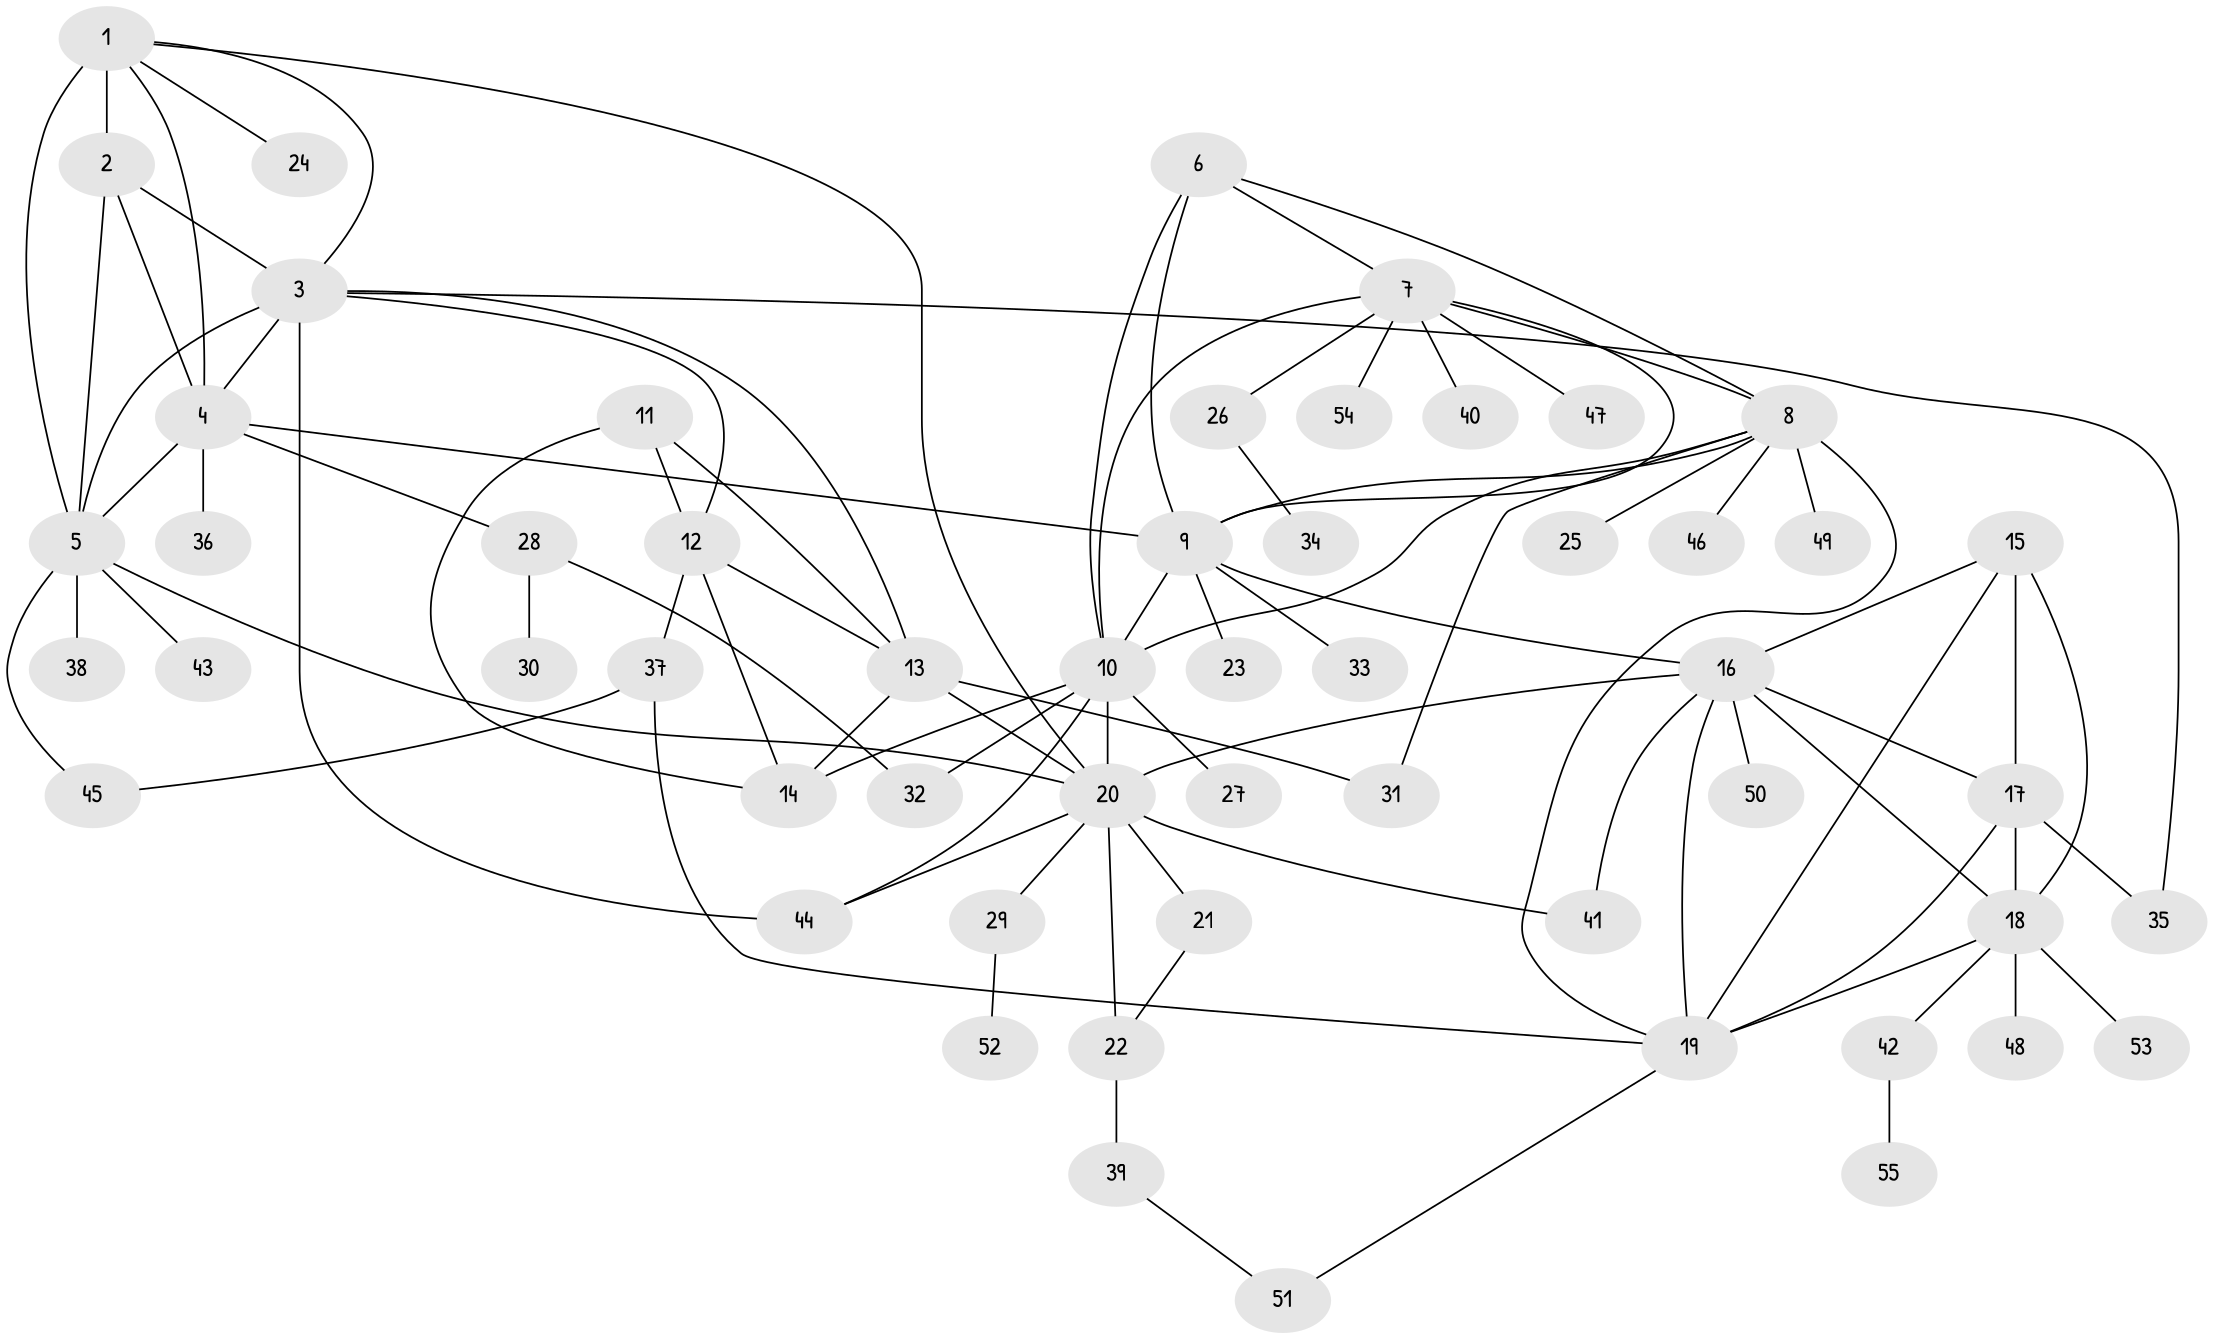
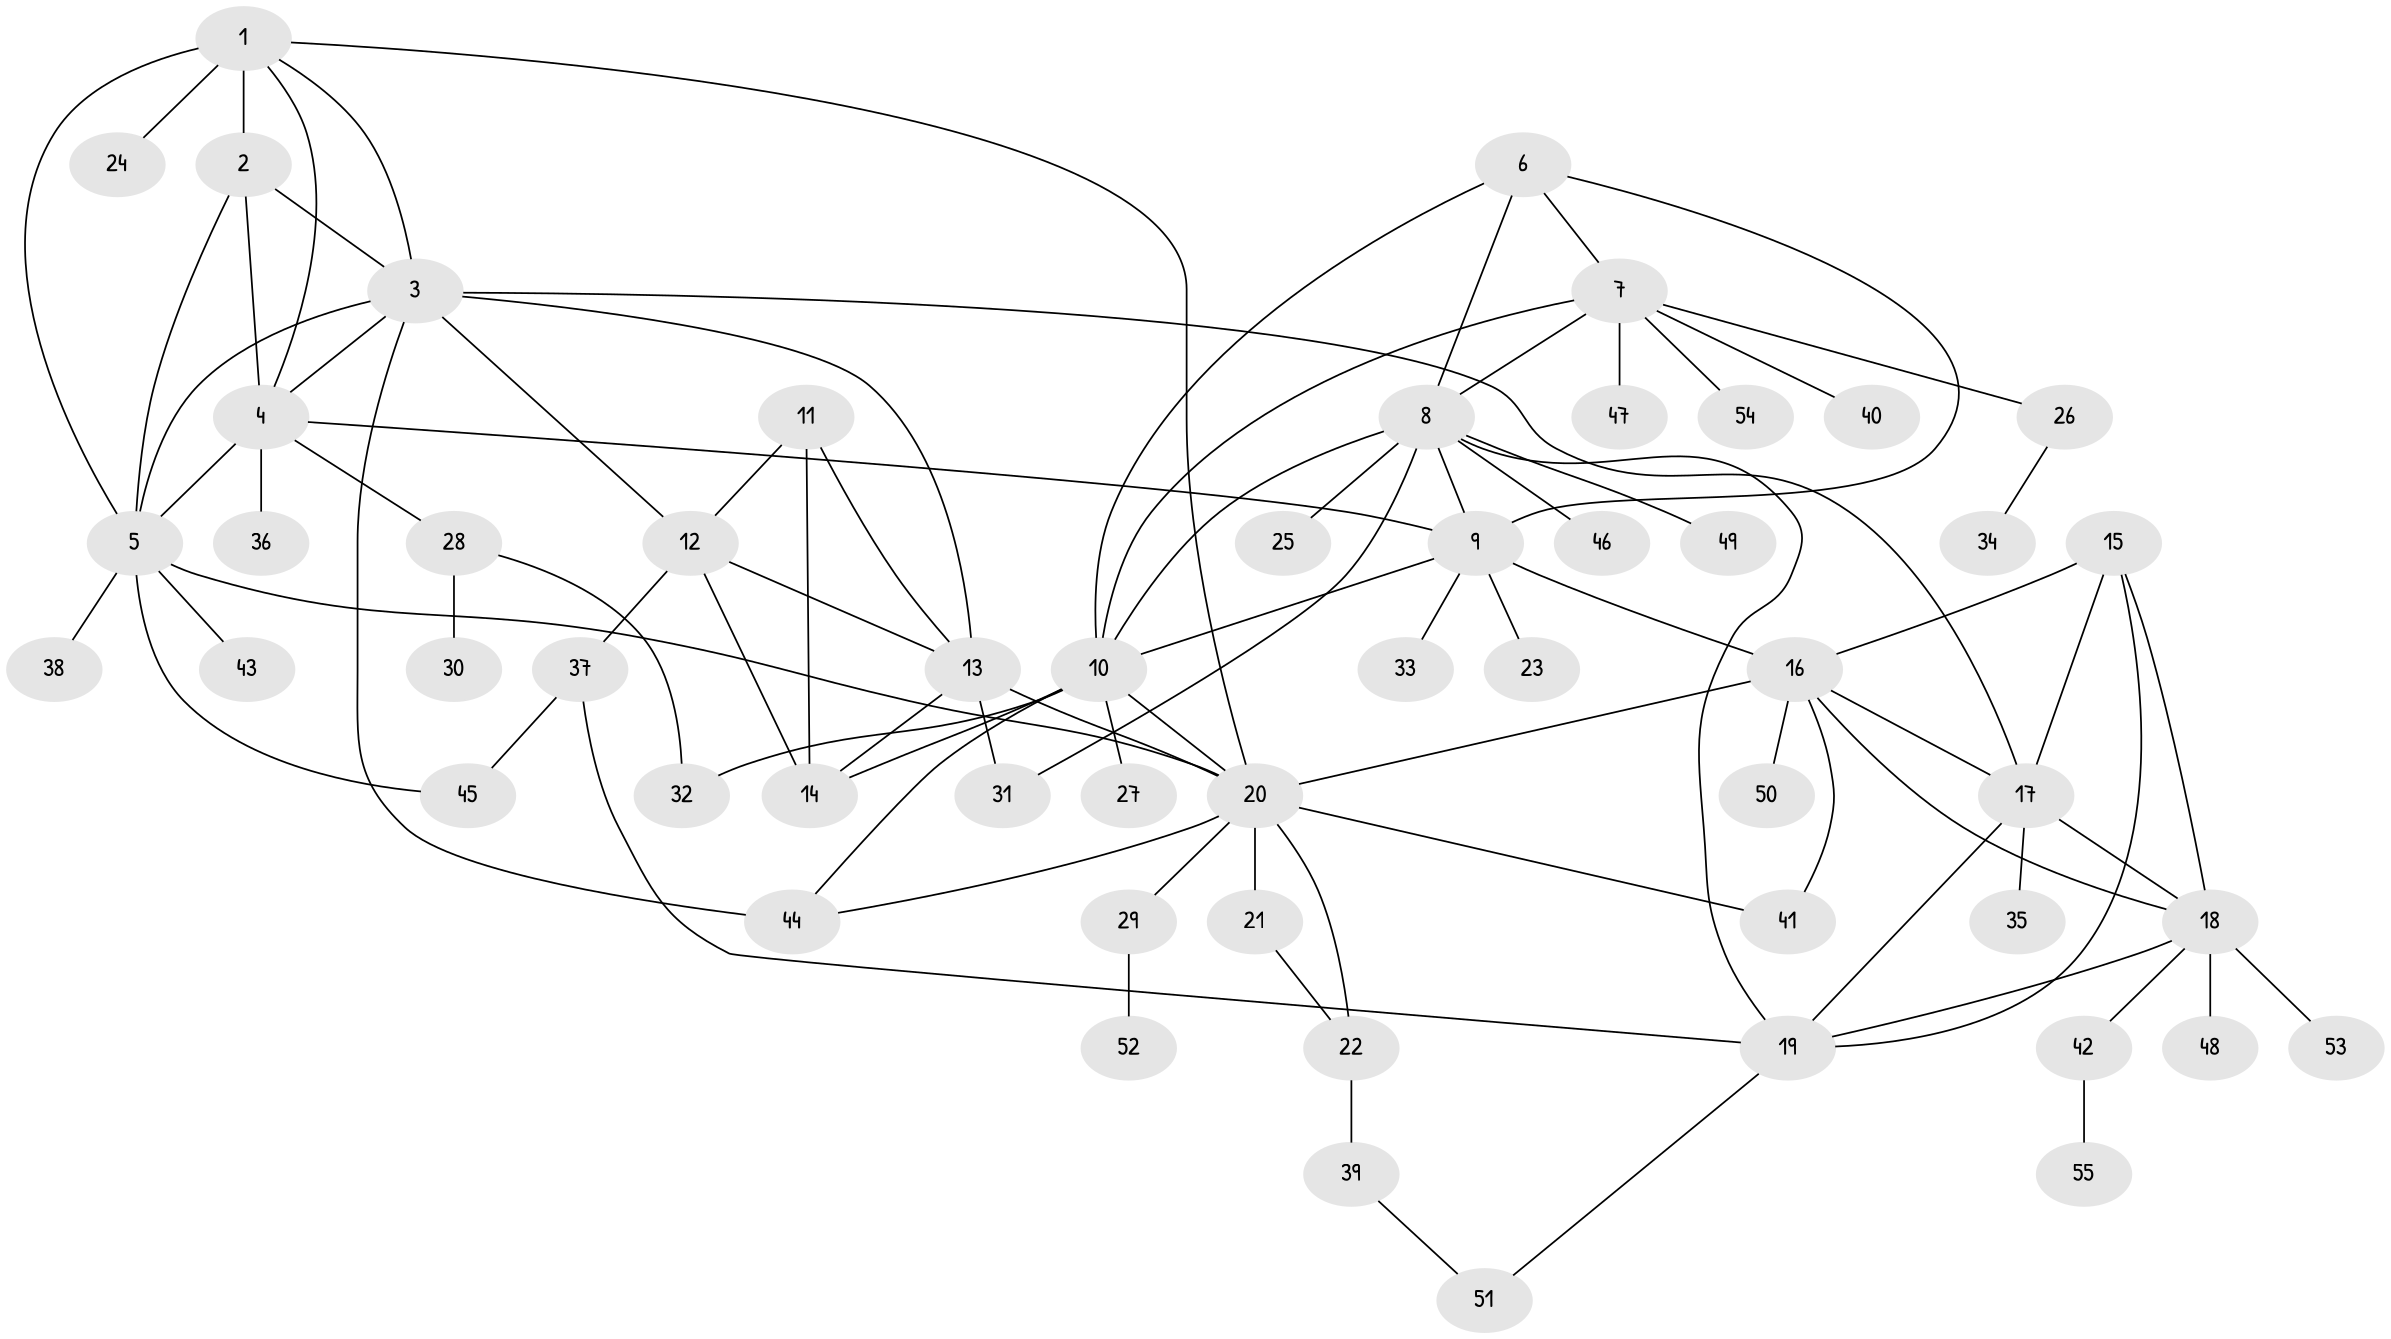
(1533, 340) -> (1331, 345)
(1667, 435) -> none
(1683, 856) -> none
